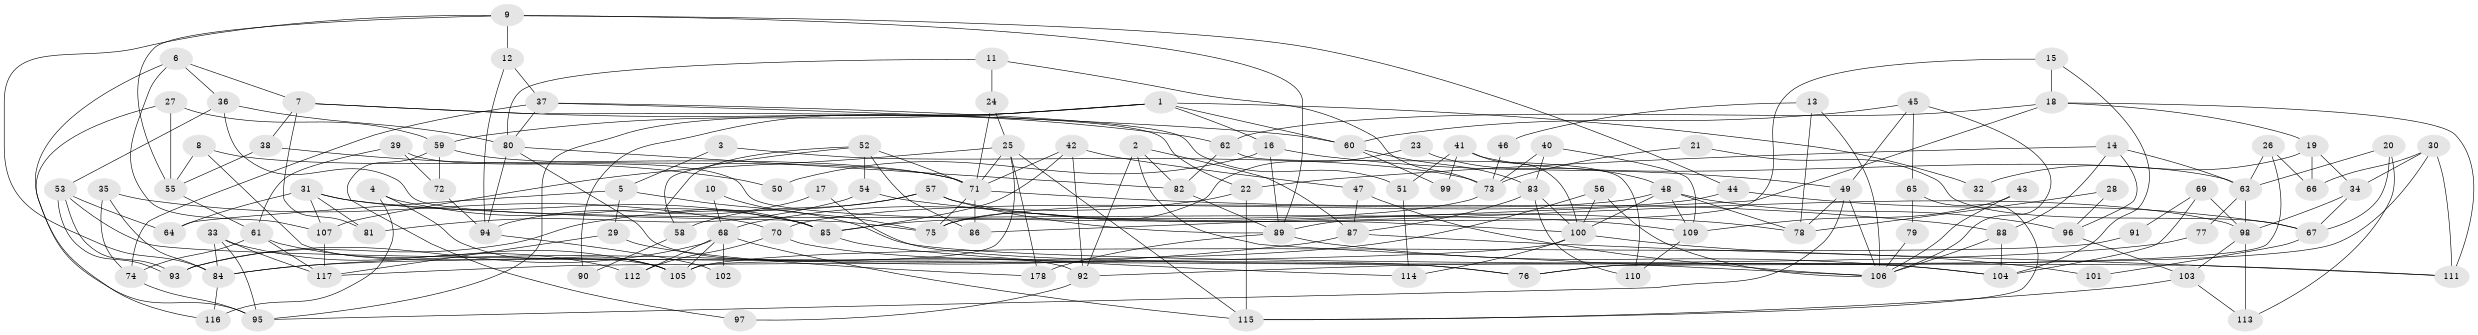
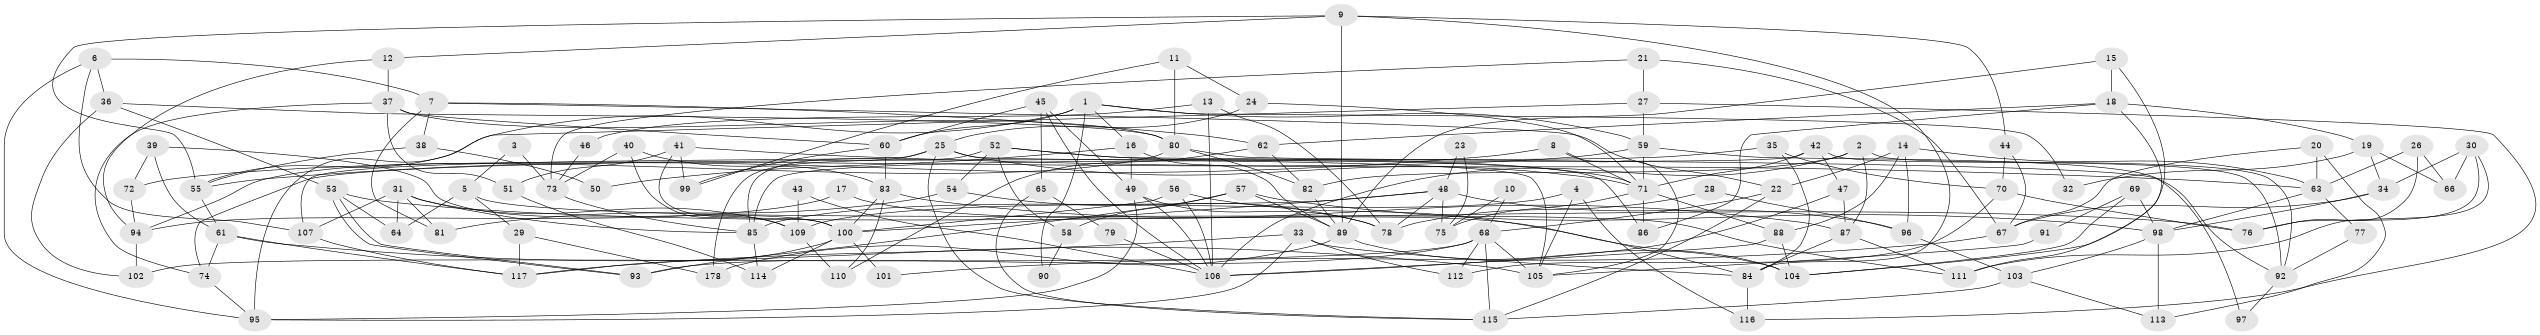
none -> (1643, 81)
(1250, 101) -> (962, 106)
(406, 189) -> (32, 211)
